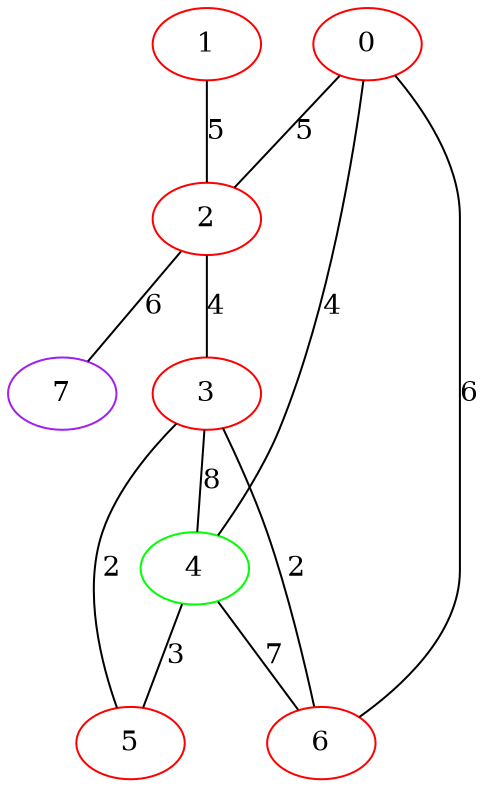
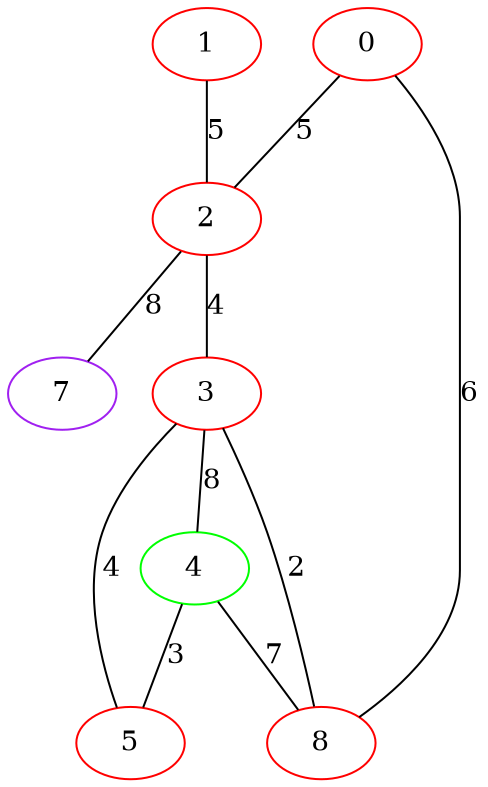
(155, 306) -> (155, 306)
(317, 317) -> none
(112, 568) -> (112, 568)
(321, 743) -> (321, 743)
